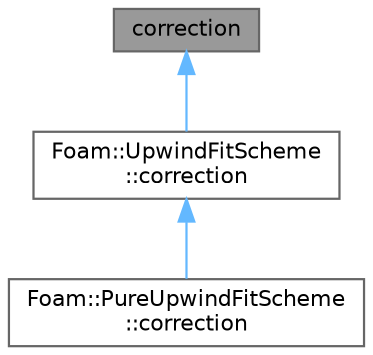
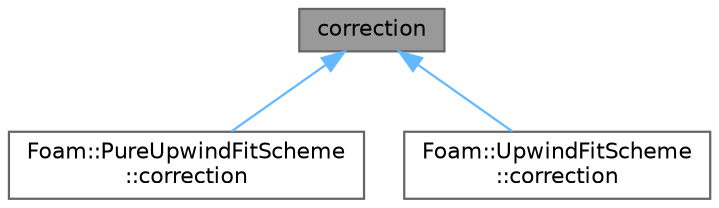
(186, 250) -> (279, 98)
